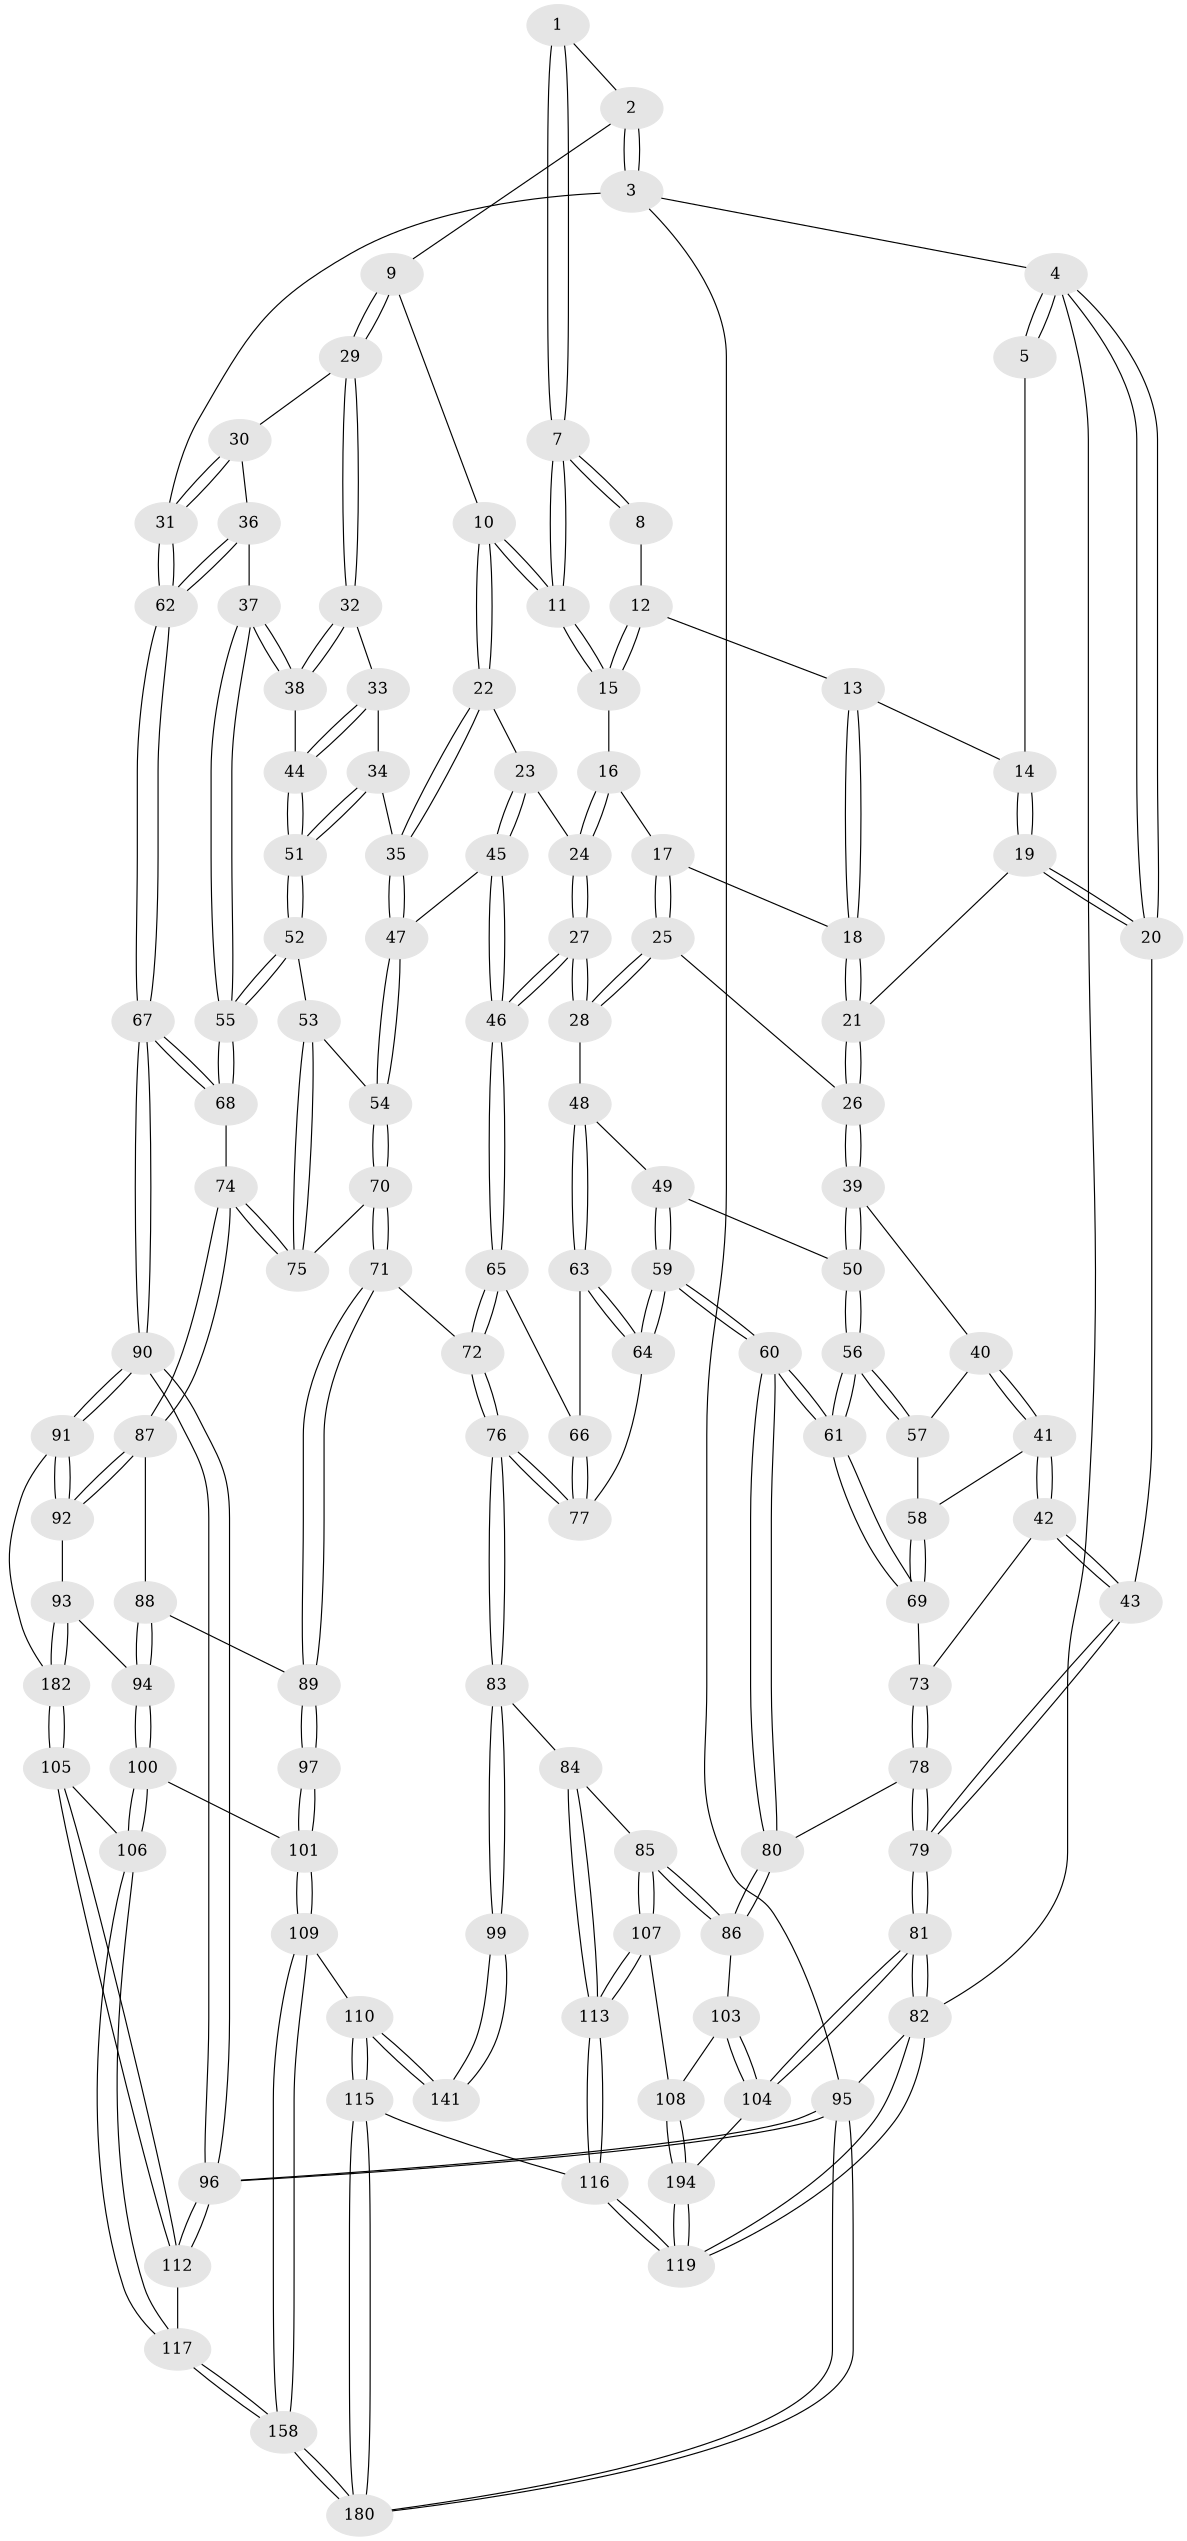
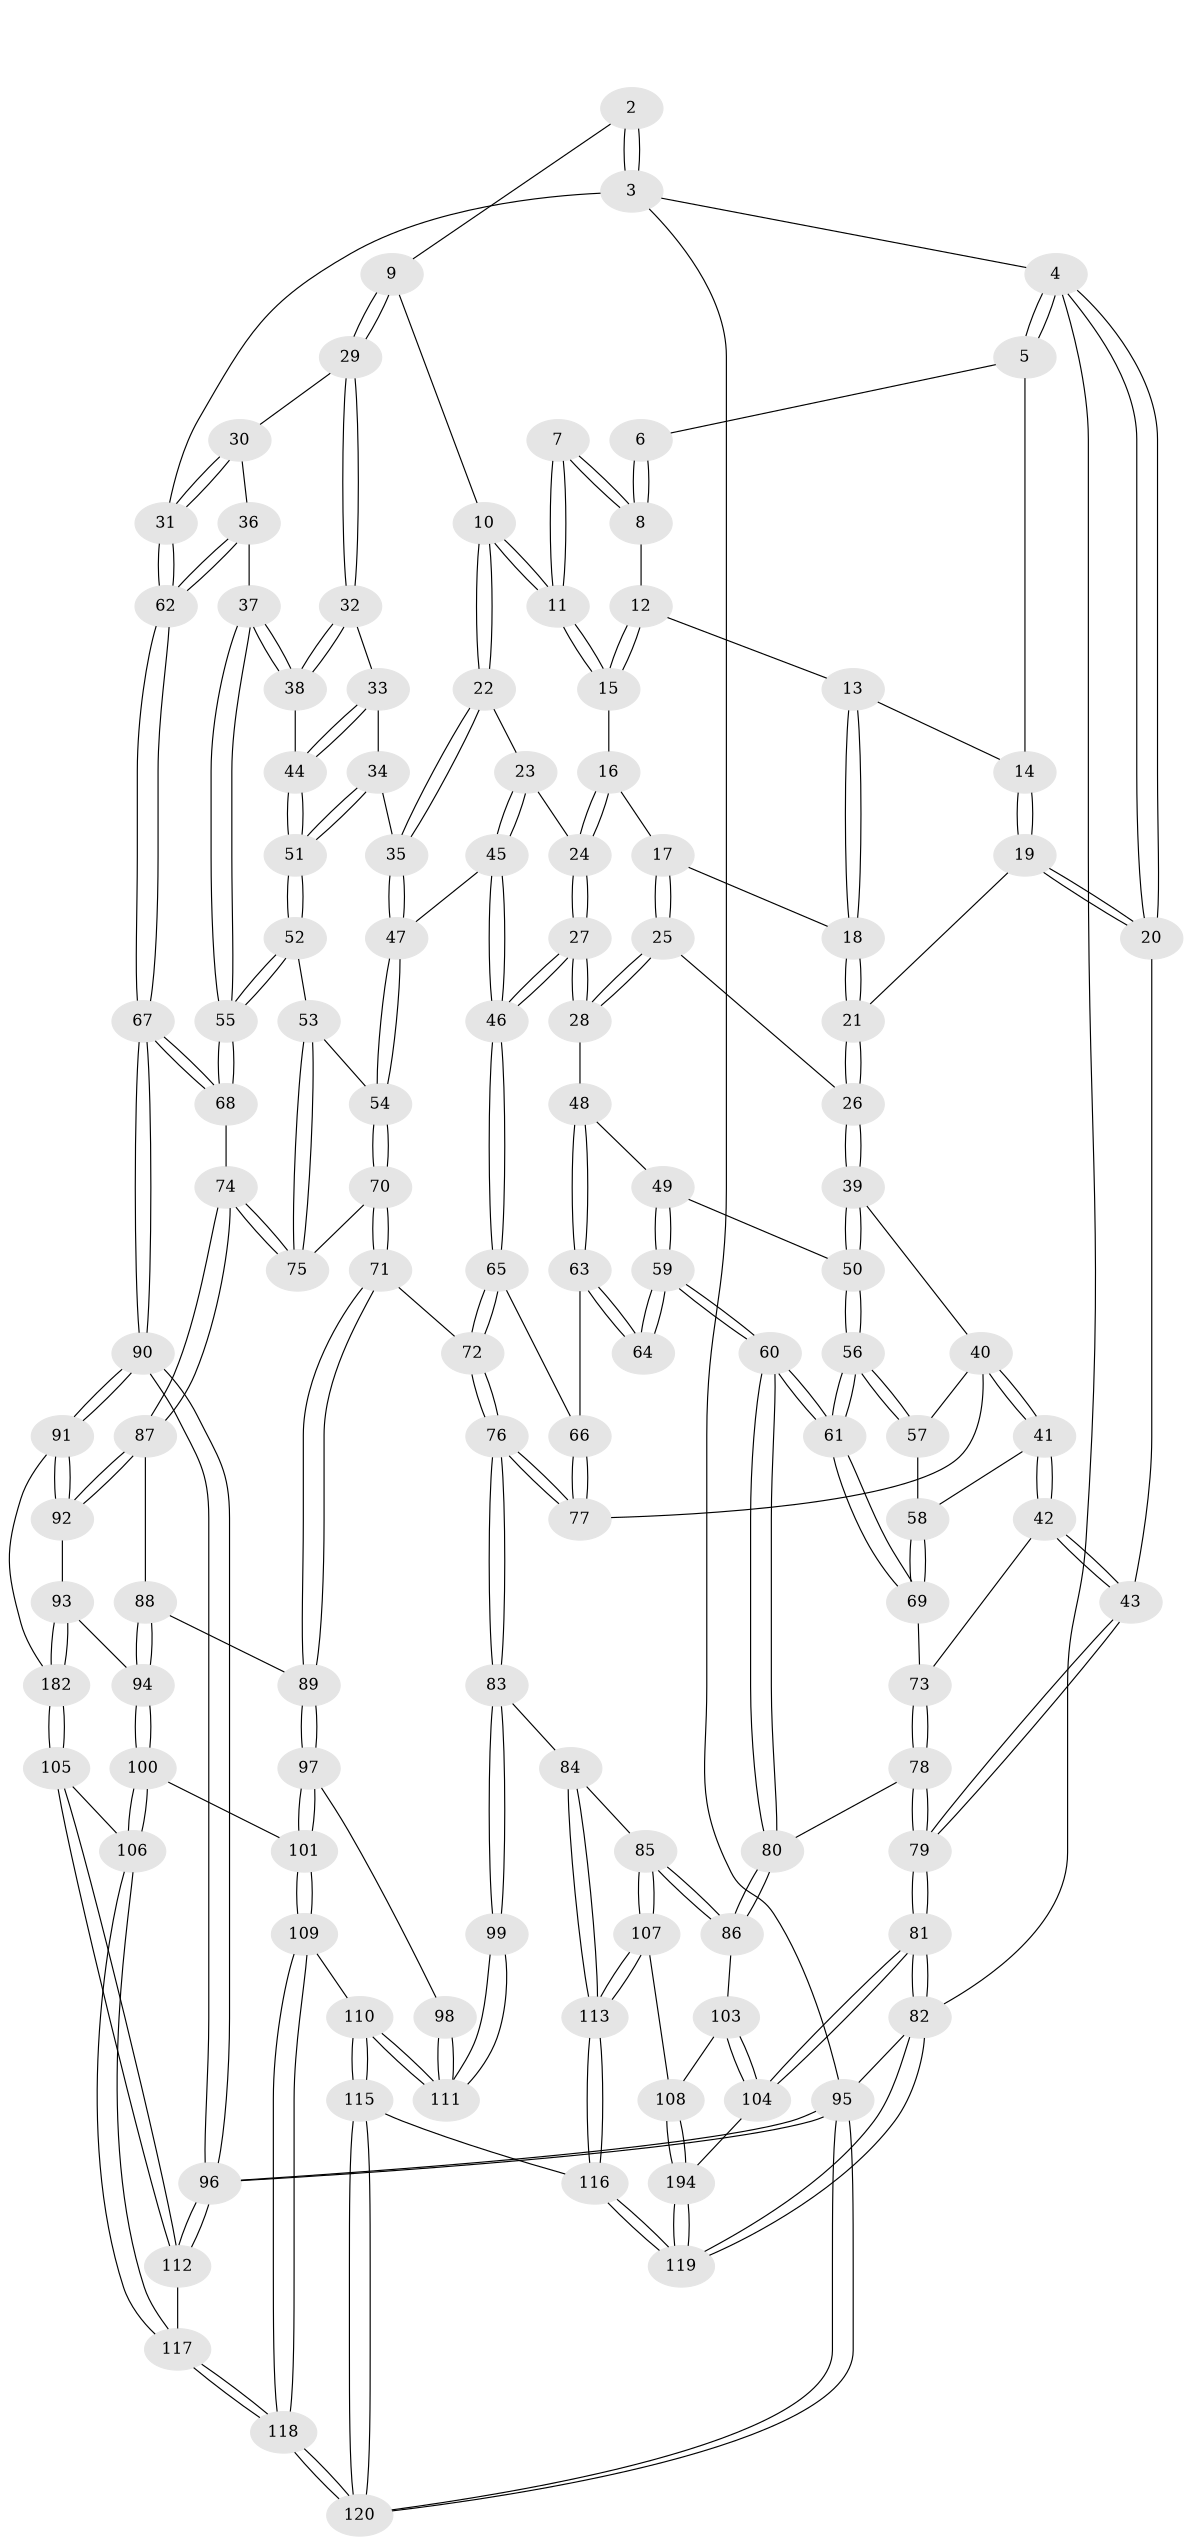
(558, 25) -> none
none -> (641, 440)
(627, 1441) -> (833, 1499)
none -> (445, 2017)
(446, 2100) -> (446, 2100)
(284, 2432) -> (284, 2432)
(360, 2515) -> (360, 2515)
